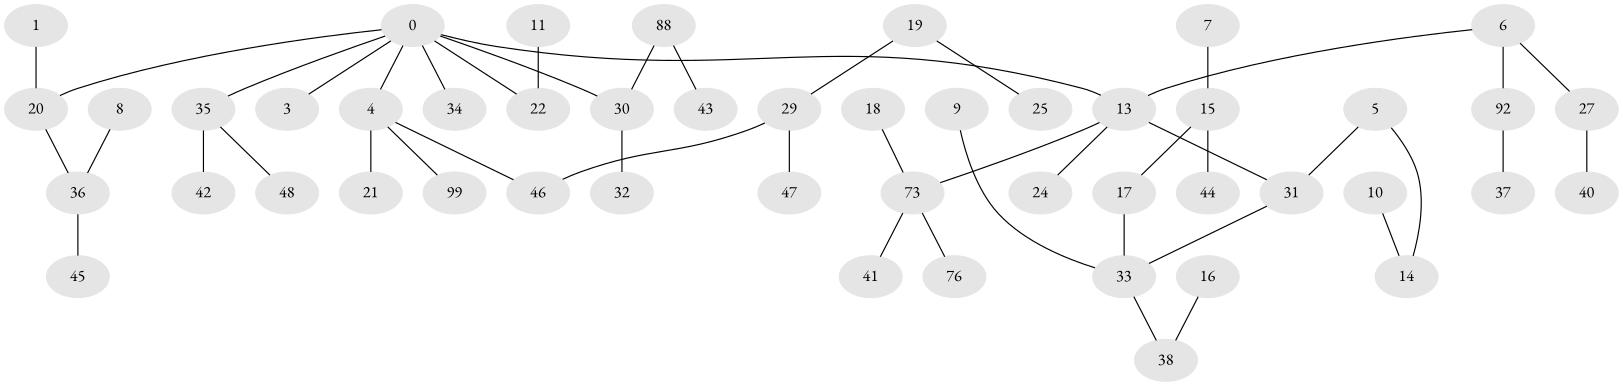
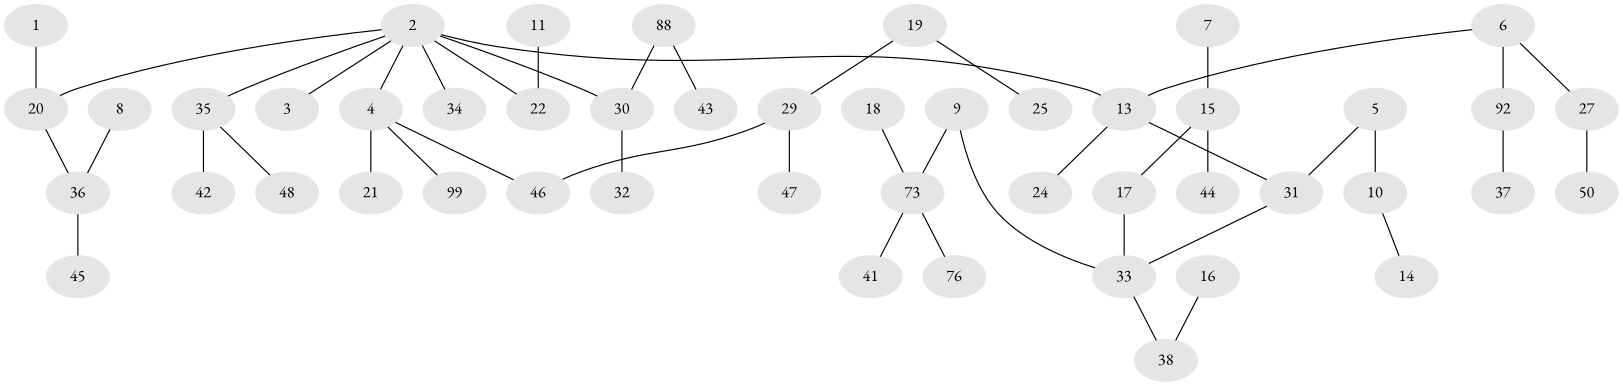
(413, 26) -> (413, 26)
(1021, 154) -> (935, 151)
(1420, 188) -> (1375, 151)
(1587, 193) -> (1587, 193)
